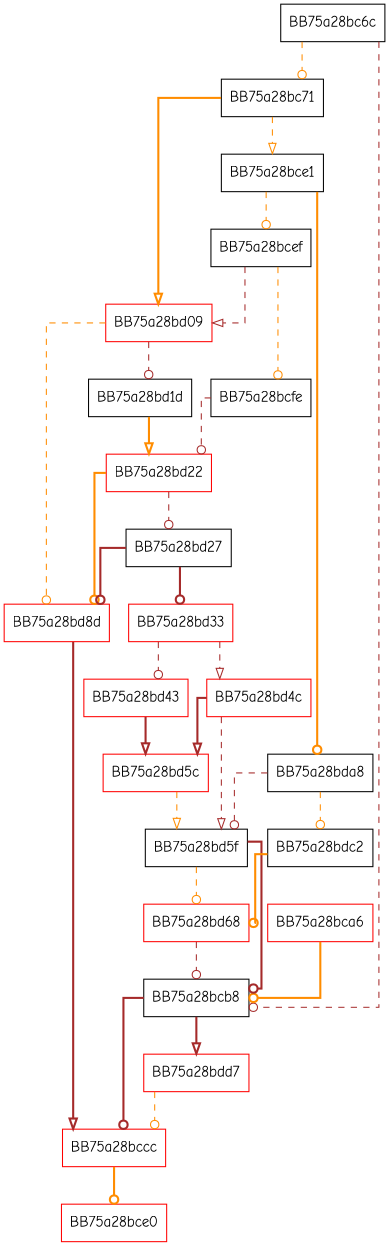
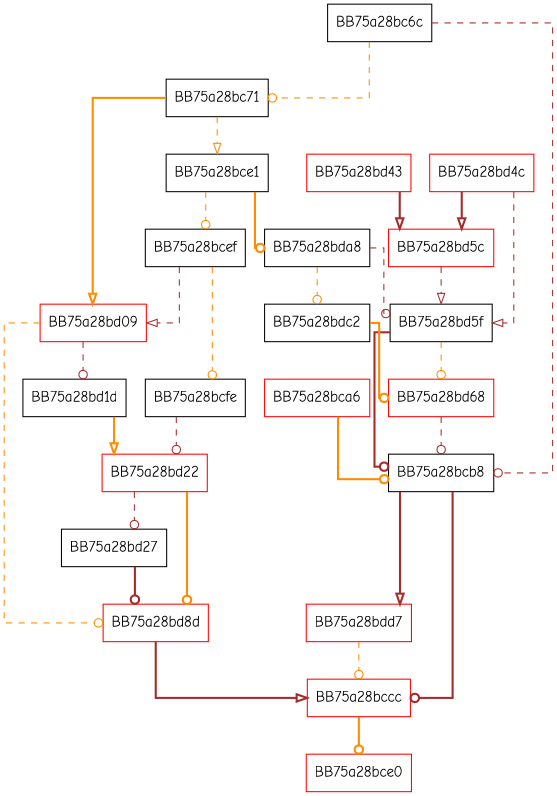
(181, 623) -> none
(177, 805) -> (441, 280)
